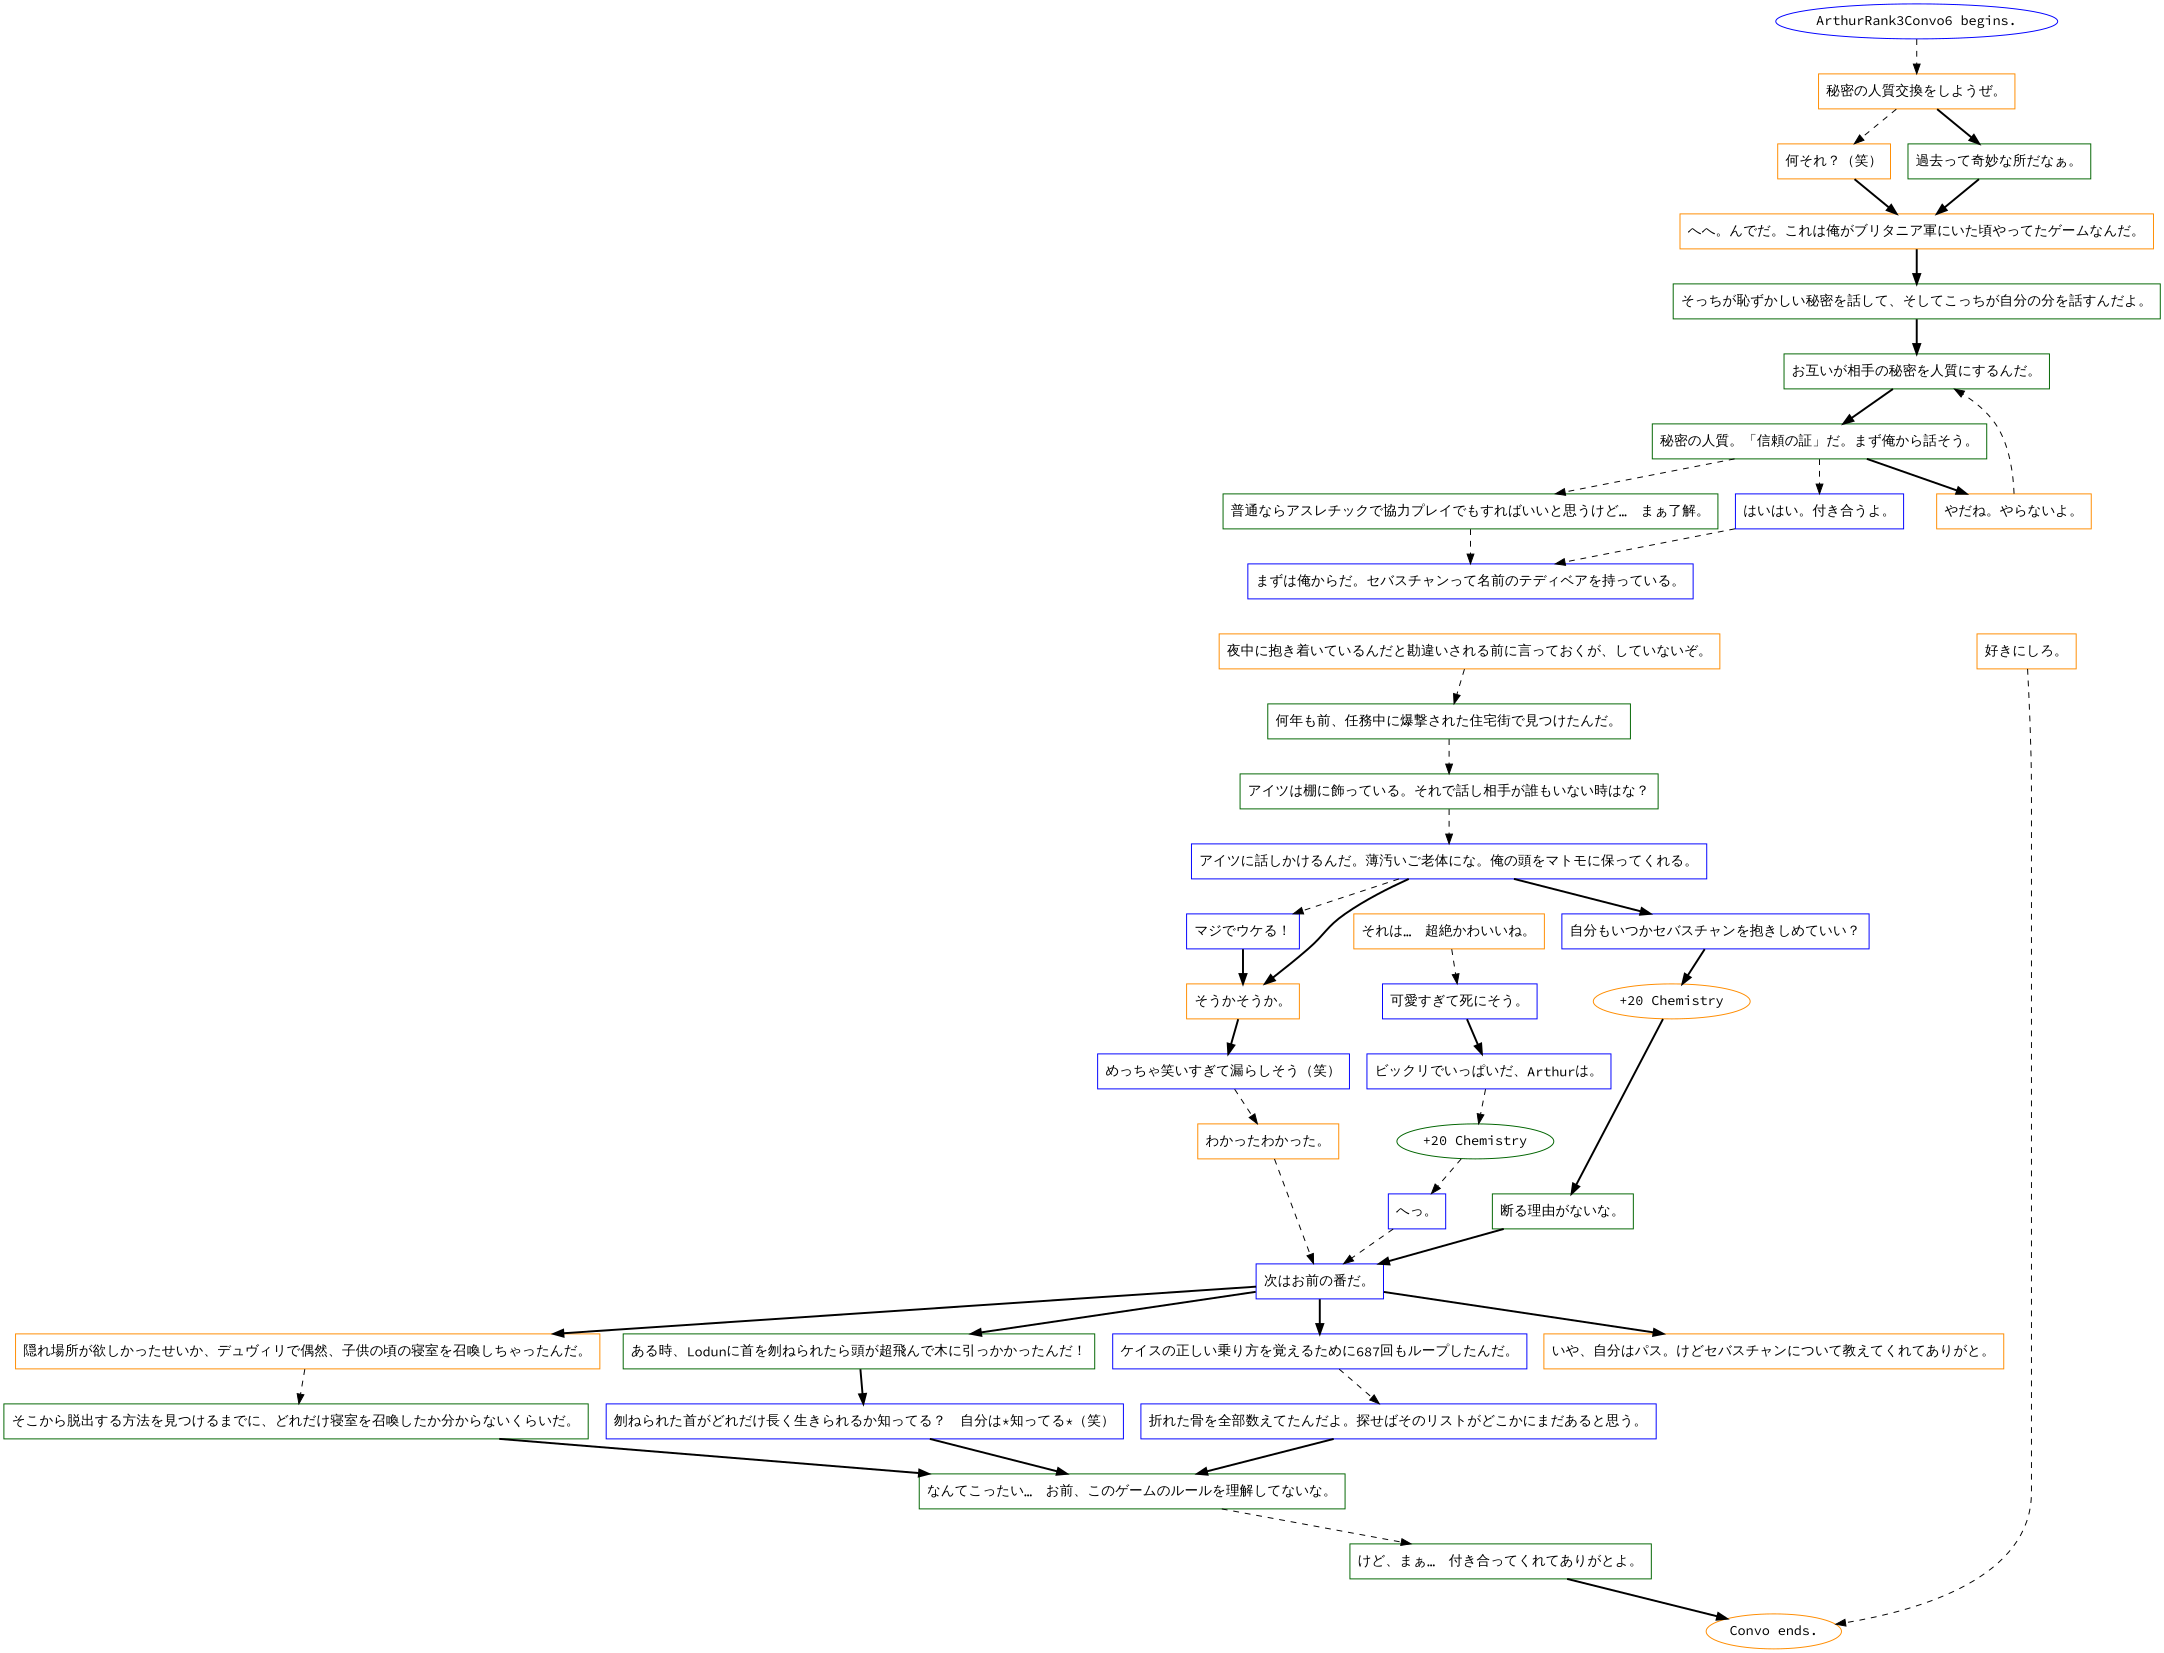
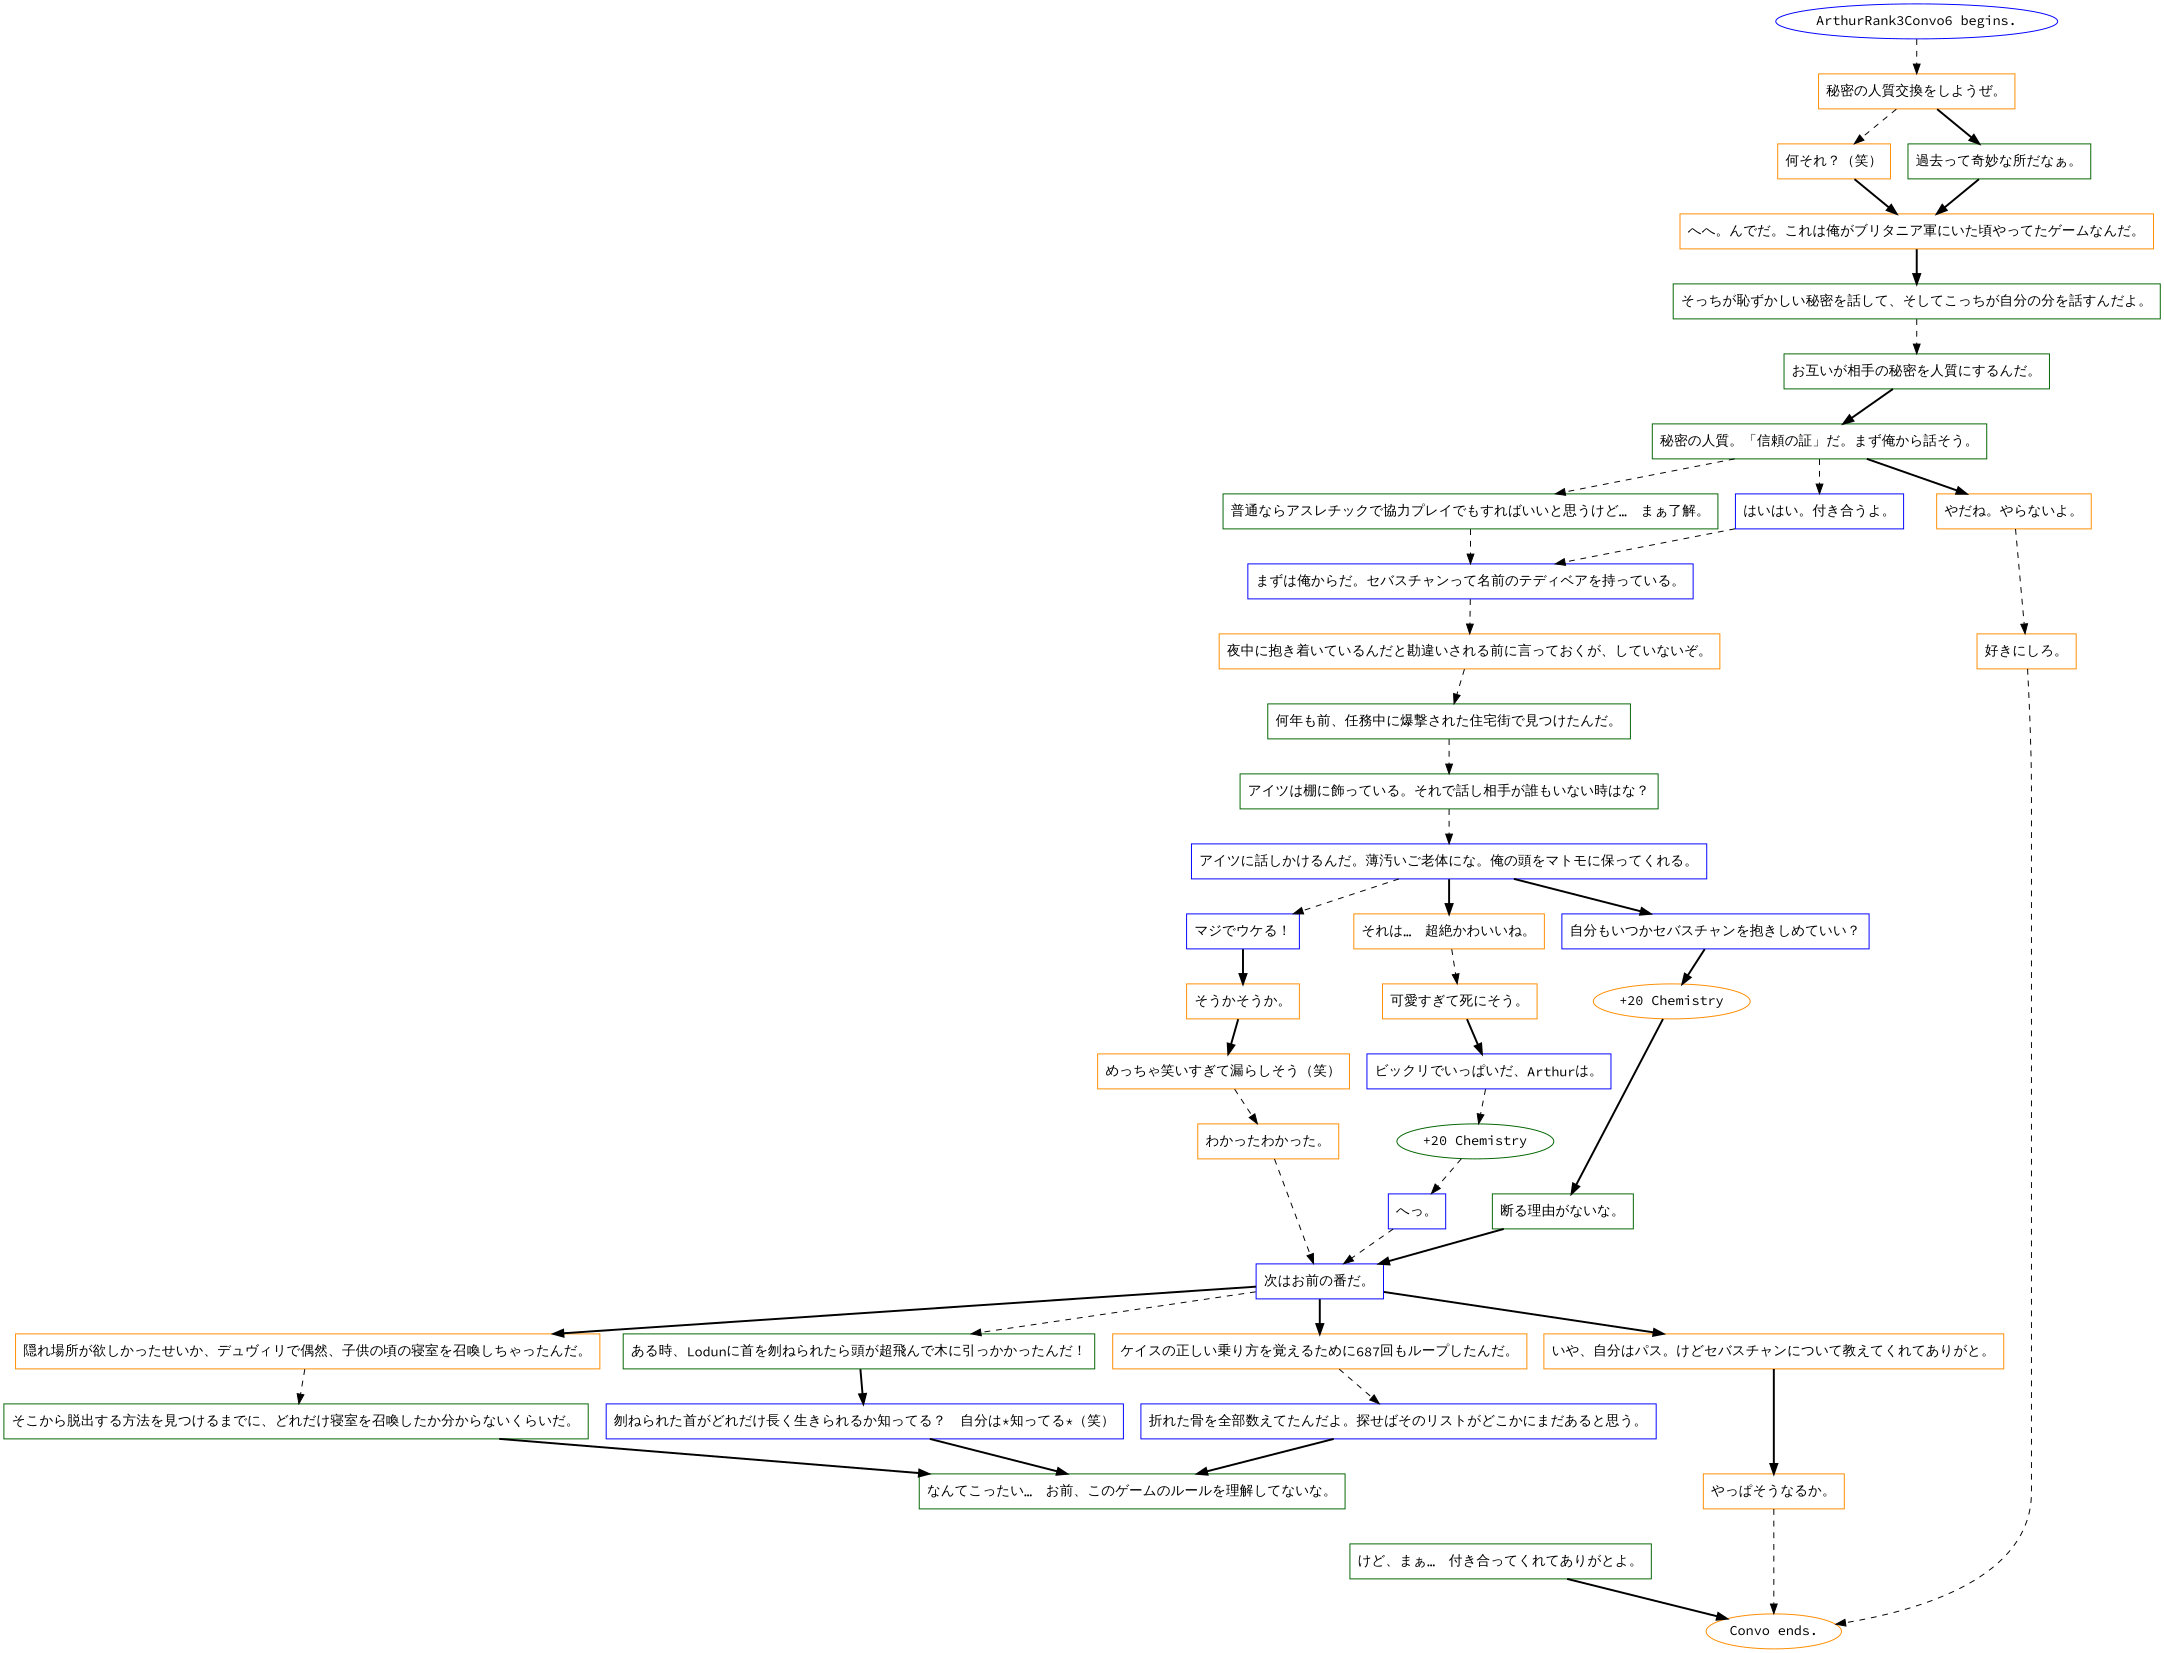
(1917, 332) -> (1917, 332)
(2002, 436) -> (2020, 576)
none -> (1470, 612)
(1336, 921) -> (1449, 892)
(1460, 1001) -> (1460, 1001)
(1224, 1071) -> (1224, 1071)
(1118, 1312) -> (1118, 1312)
(1320, 1351) -> (1320, 1351)
none -> (1774, 1491)
(1312, 1525) -> none
